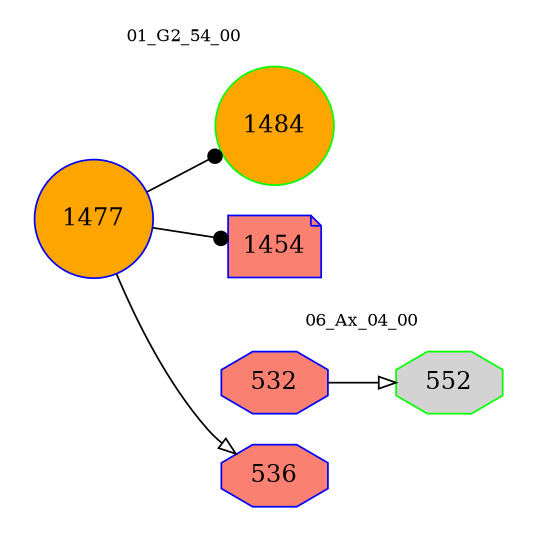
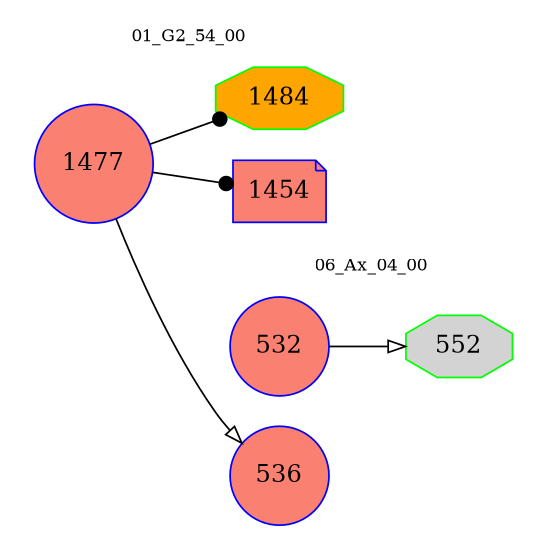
(275, 126) -> (280, 98)
(94, 219) -> (94, 164)
(275, 383) -> (280, 346)
(275, 476) -> (280, 476)
